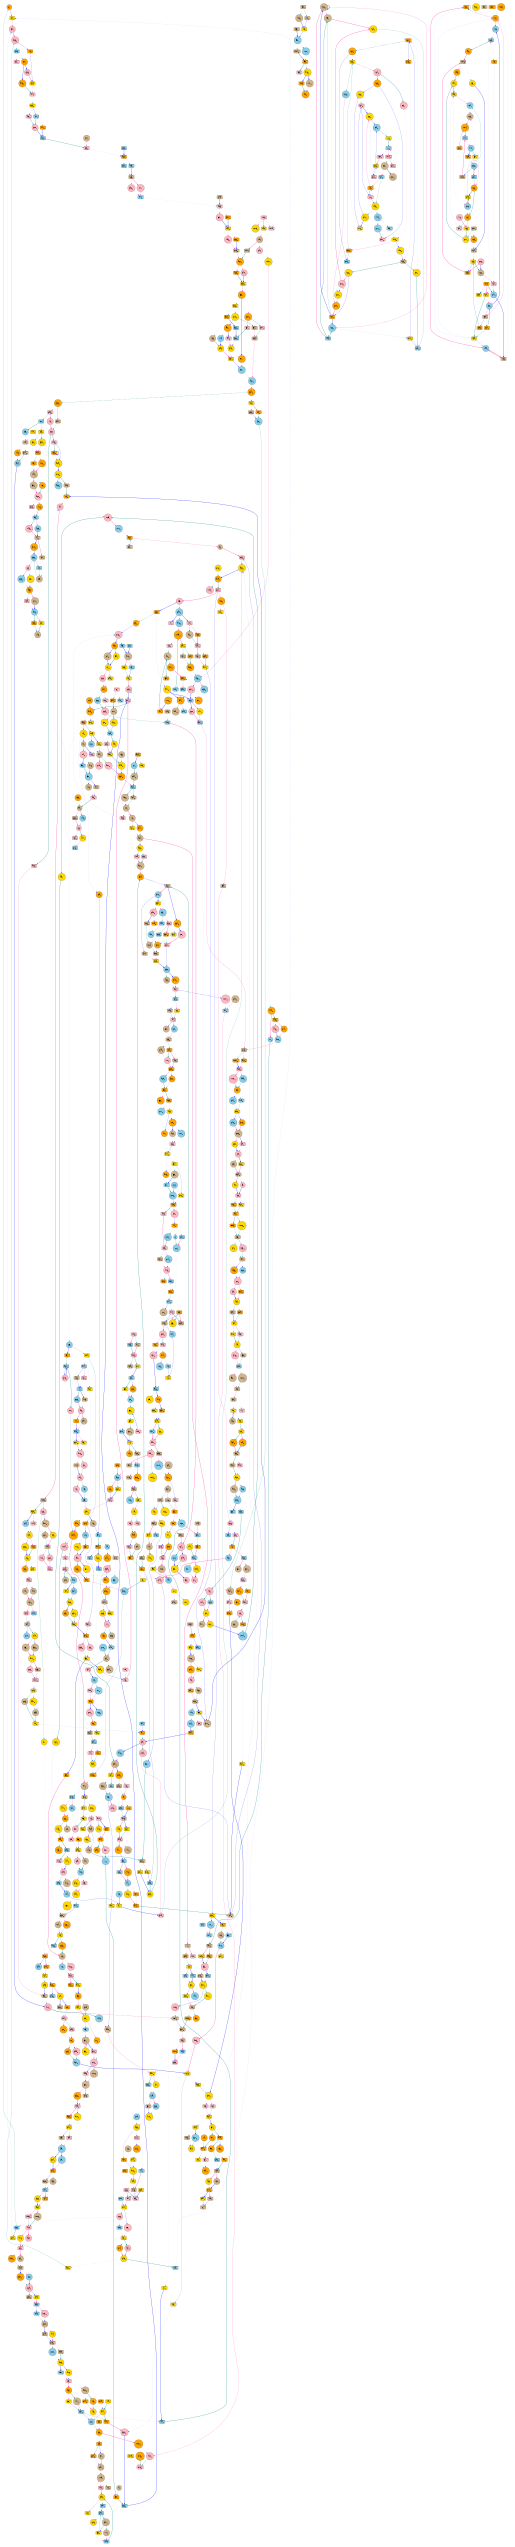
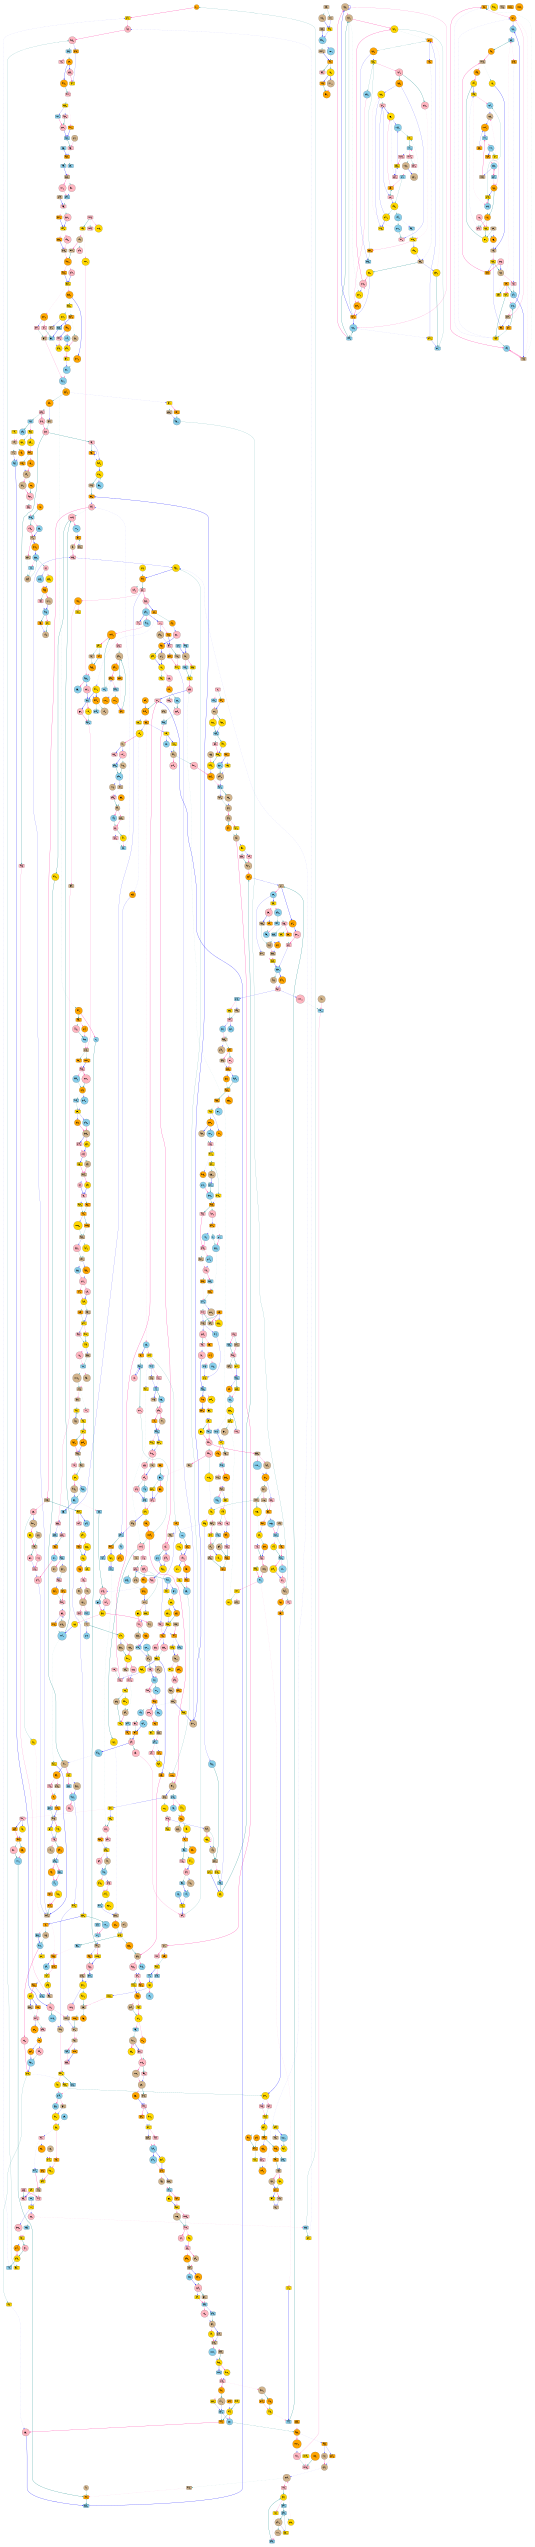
(123, 818) -> none
(166, 1029) -> (231, 1029)
